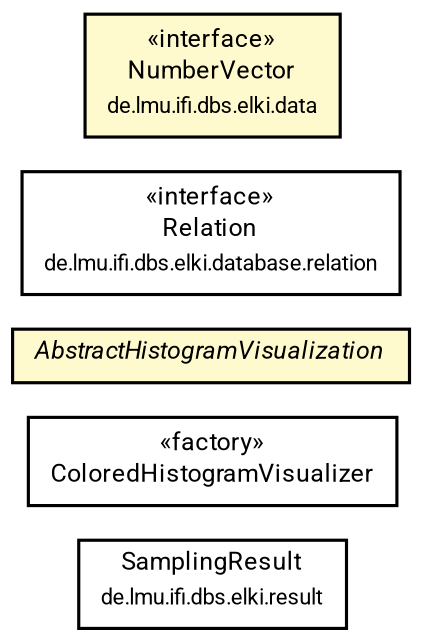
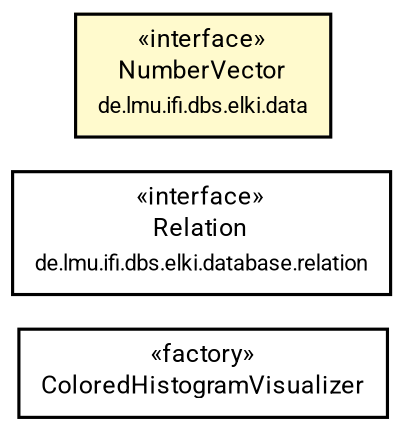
(211, 354) -> none
(211, 584) -> none
